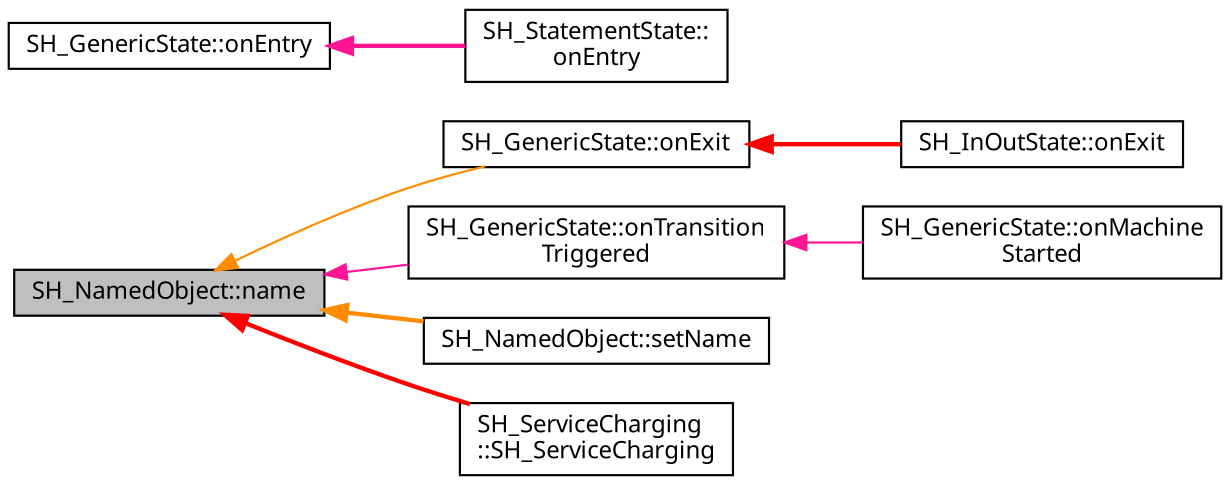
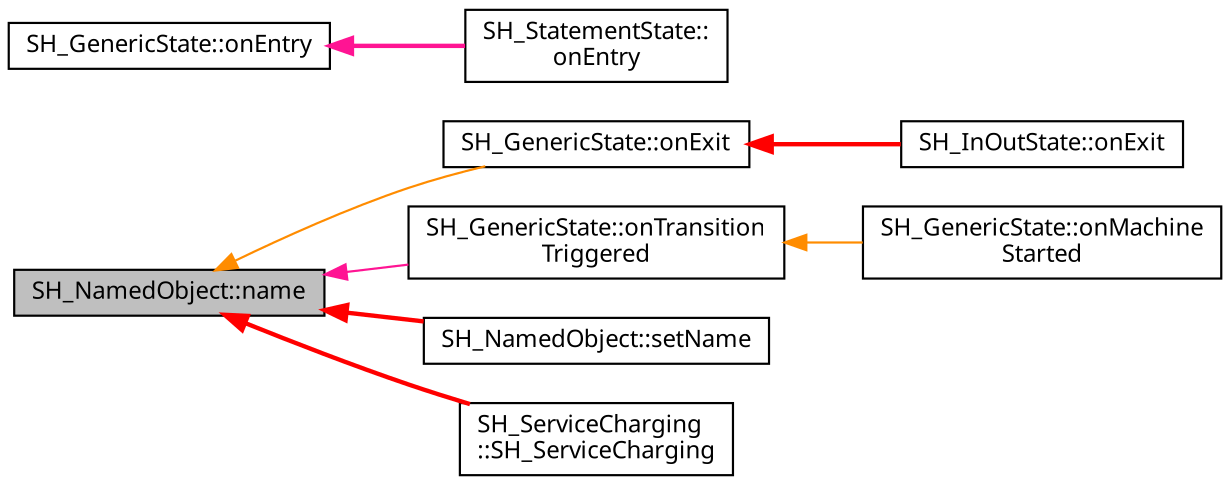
(835, 243) -> (835, 243)
(385, 317) -> (385, 317)
